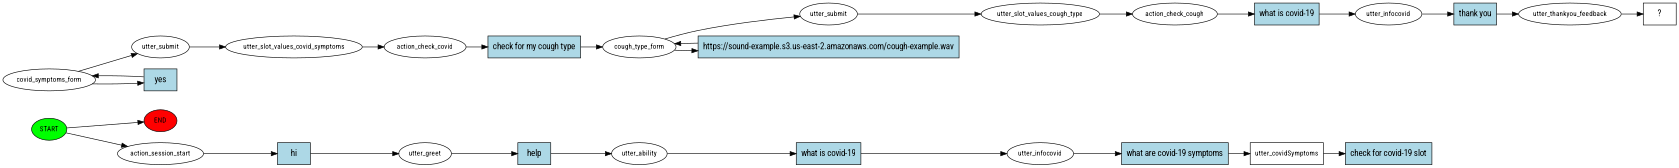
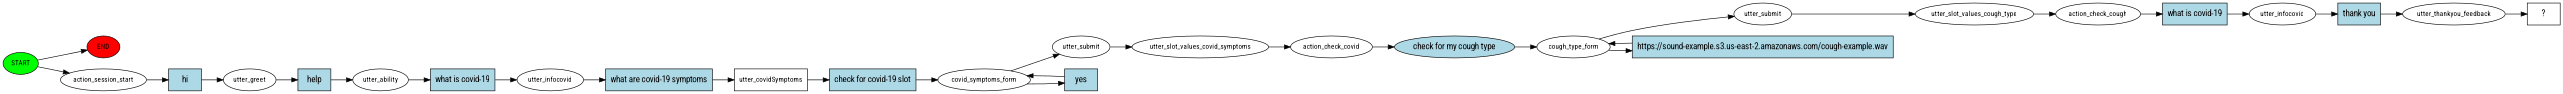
(534, 47) -> (1455, 47)
none -> (924, 80)
